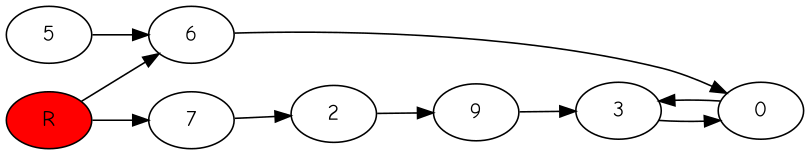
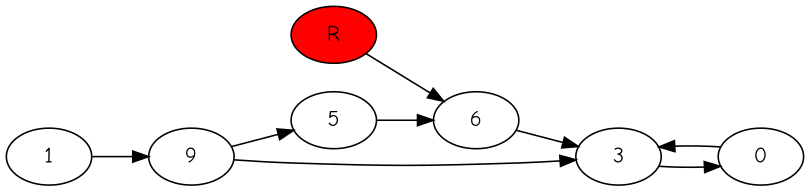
(476, 39) -> (540, 136)
(334, 114) -> (49, 157)
(191, 120) -> none
none -> (255, 140)
